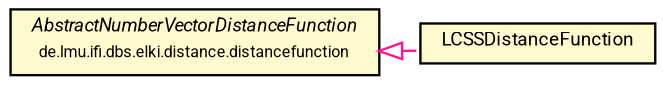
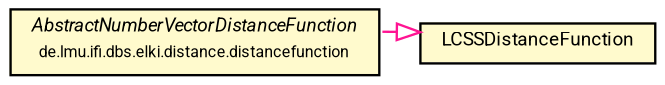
(411, 51) -> (388, 32)
